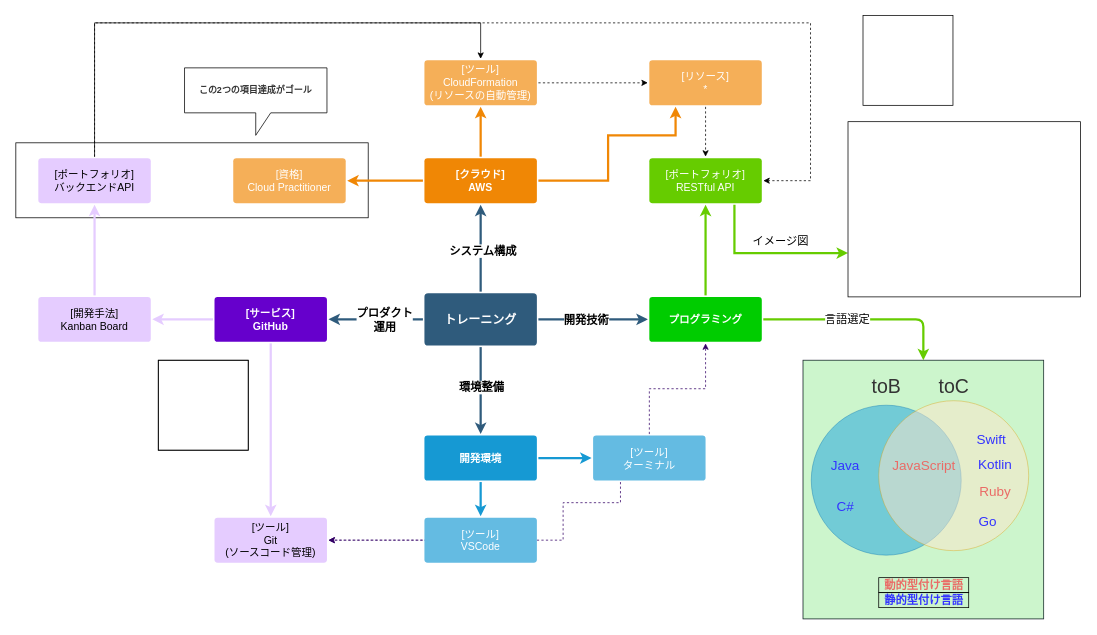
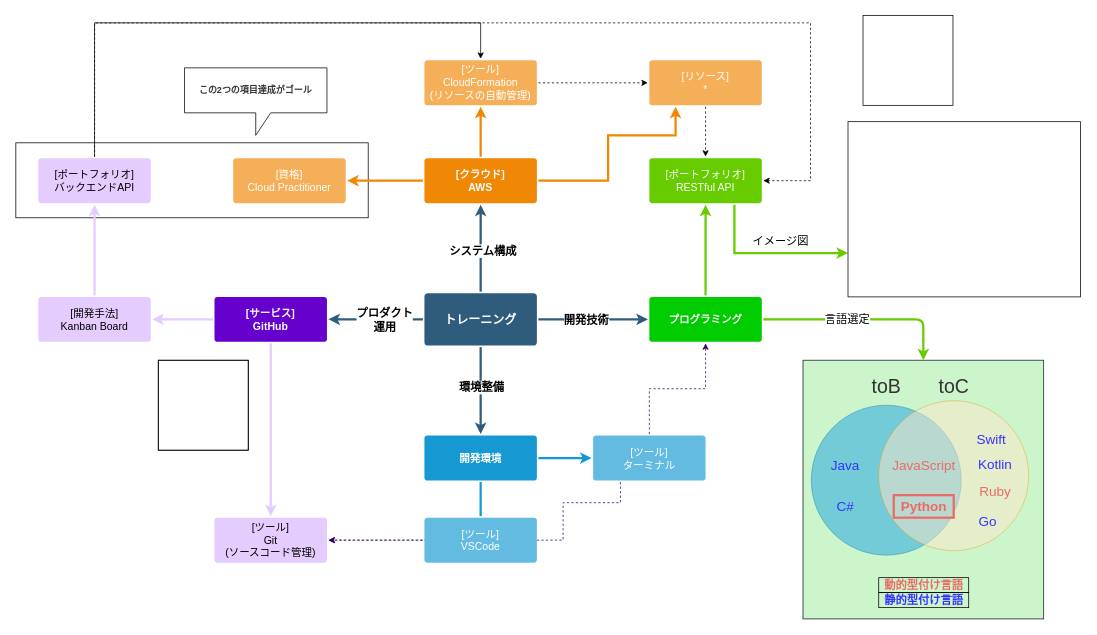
(480, 506) -> (480, 510)
none -> (924, 507)
